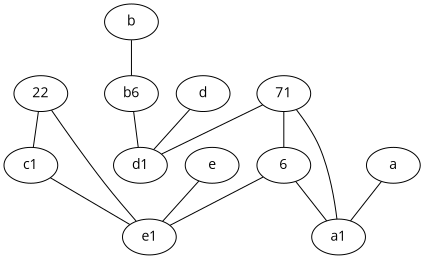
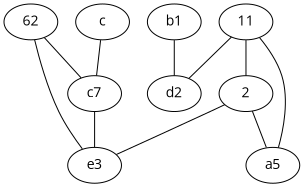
none -> (103, 22)
(131, 22) -> none
(41, 94) -> (31, 22)
(131, 94) -> (174, 22)
(203, 94) -> none
(284, 94) -> (246, 22)
(31, 165) -> (95, 94)
(140, 165) -> (174, 94)
(212, 165) -> none
(284, 165) -> (246, 94)
(393, 165) -> none
(149, 237) -> (95, 165)
(339, 237) -> (273, 165)
